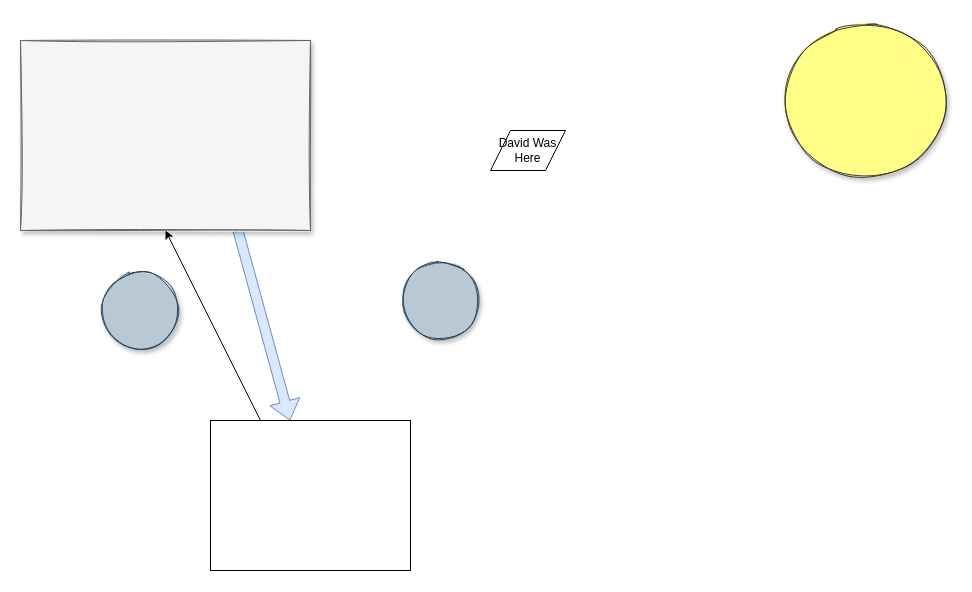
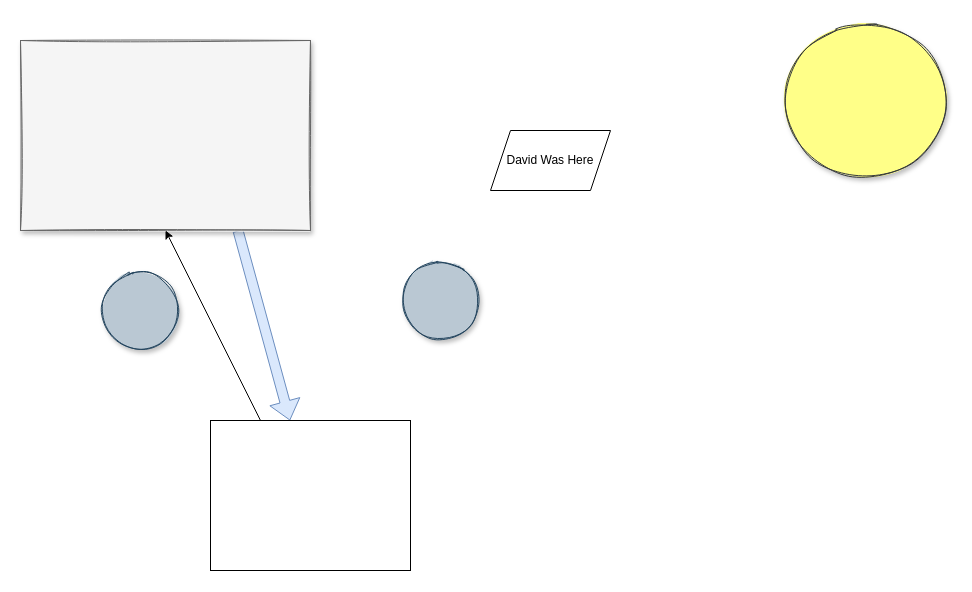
(528, 151) -> (551, 161)
